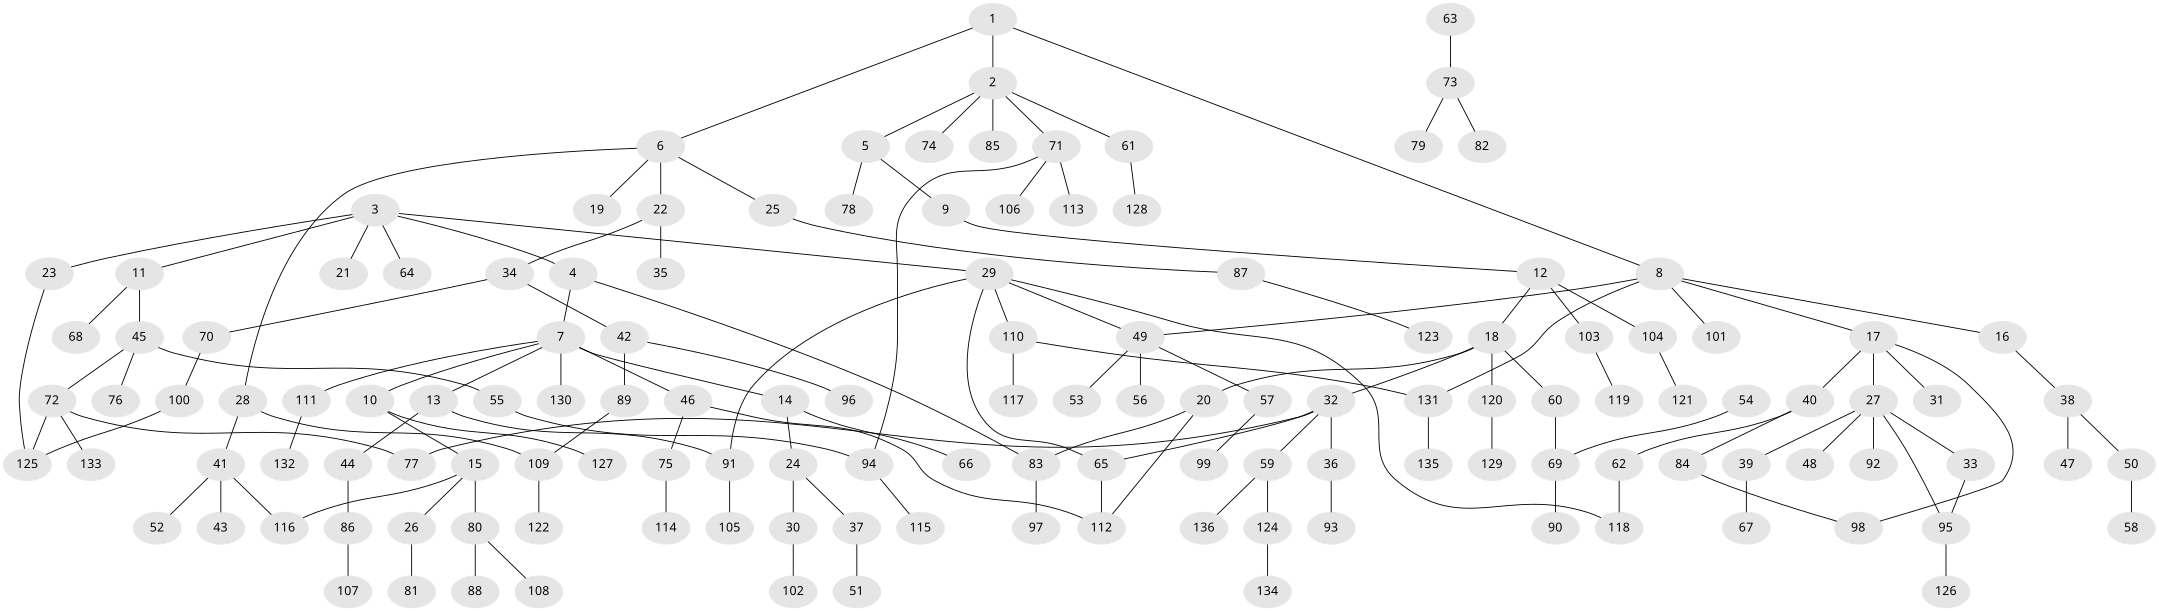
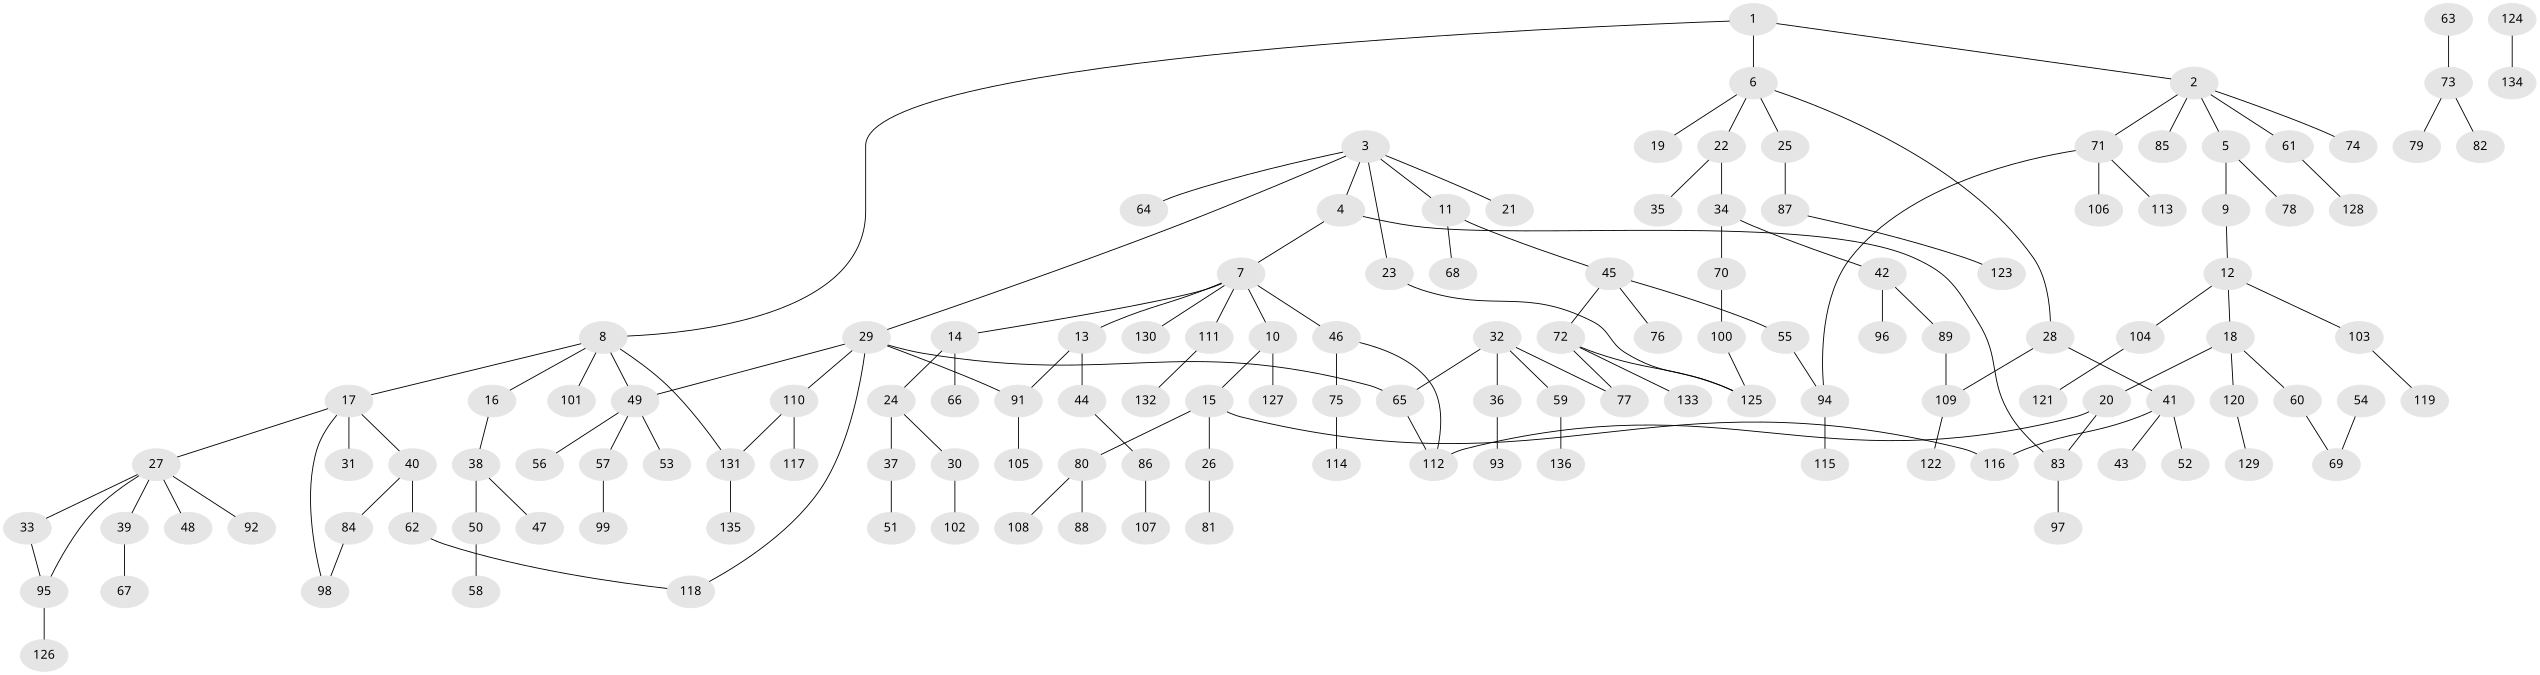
(1413, 372) -> none
(1268, 497) -> none
(1556, 528) -> none
